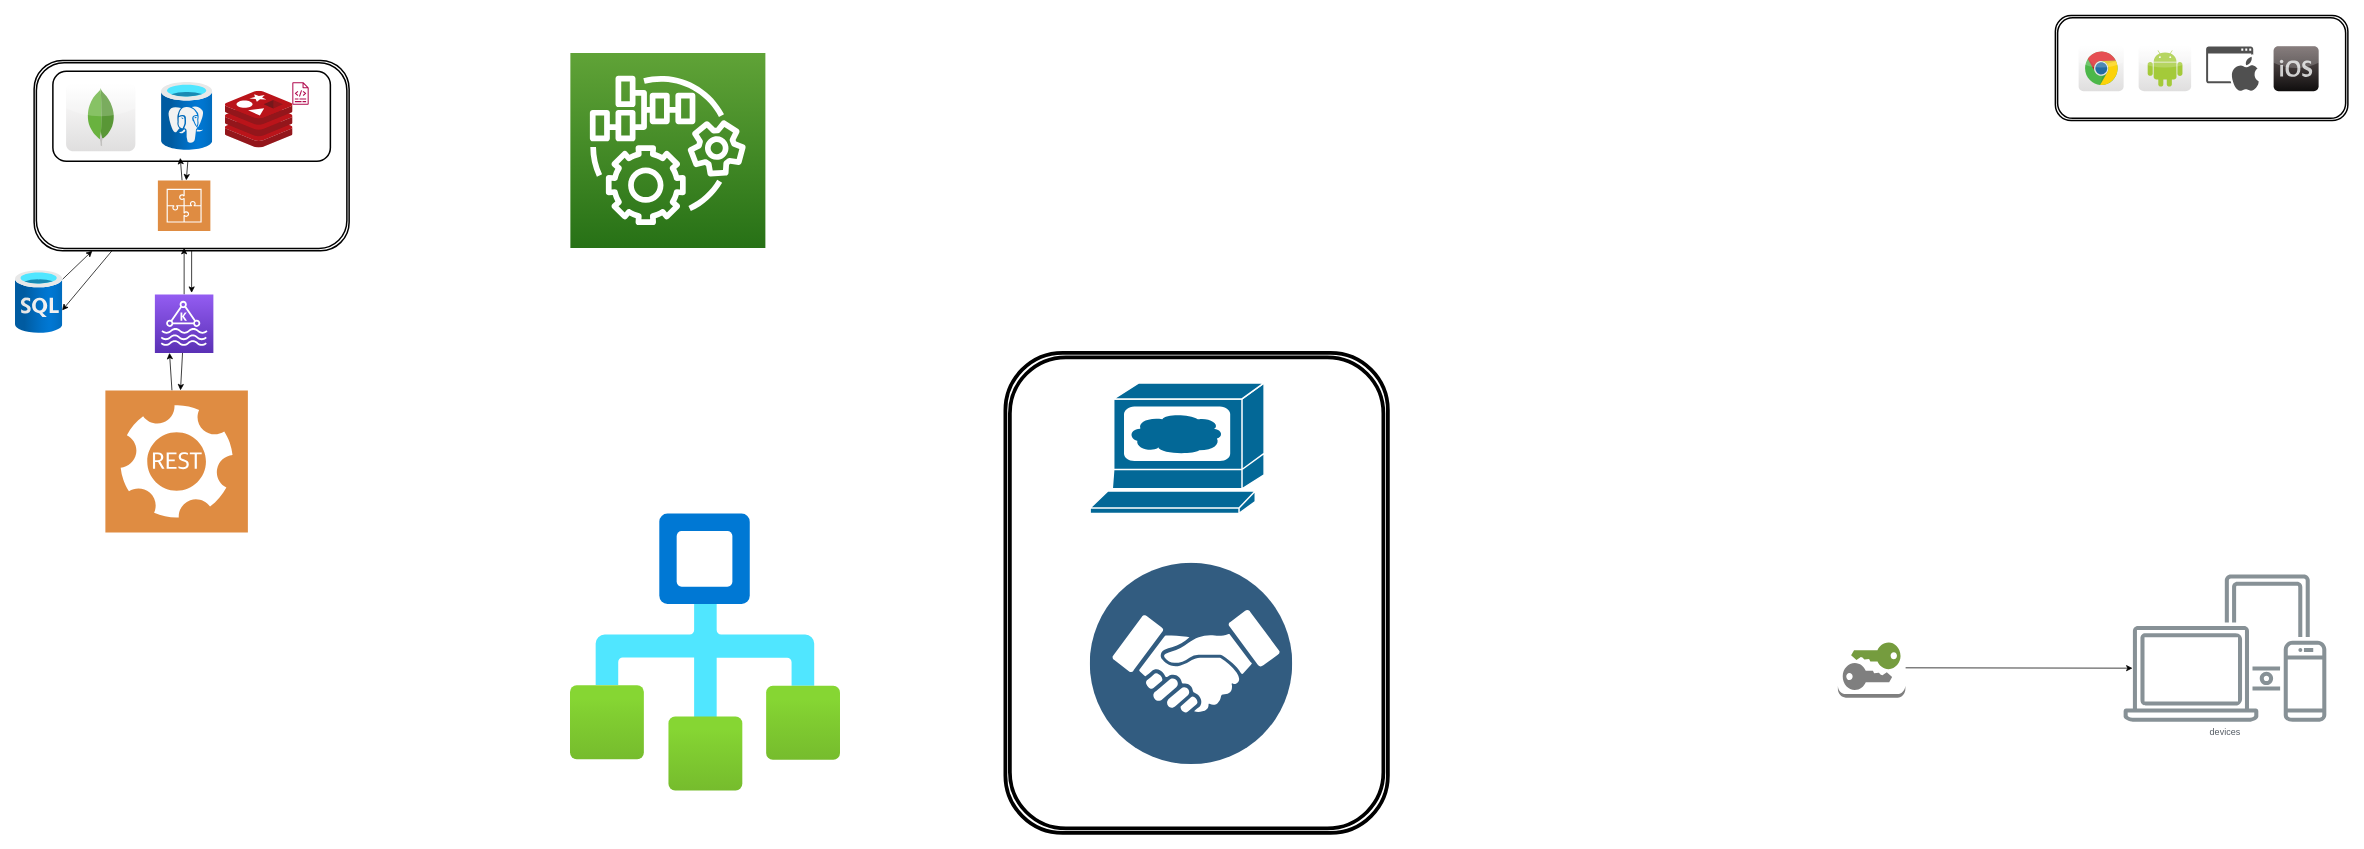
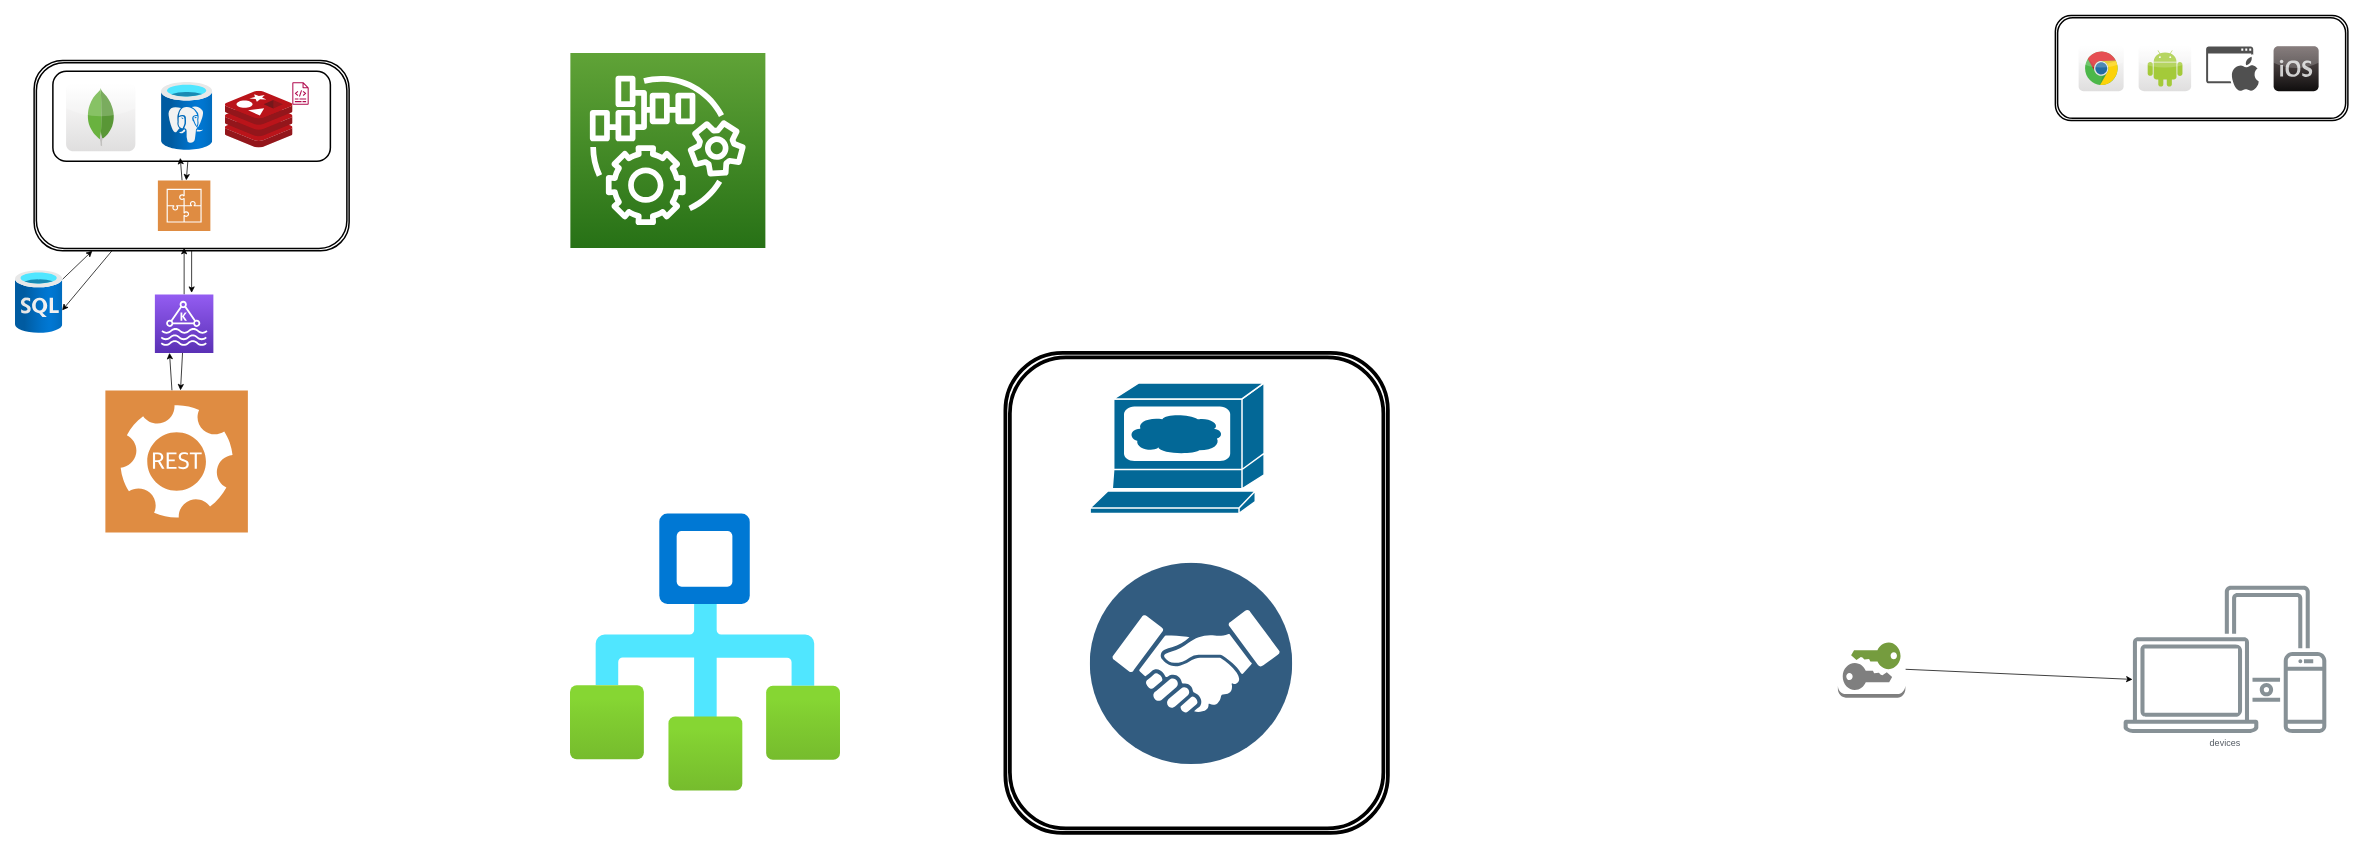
(2225, 648) -> (2225, 659)
